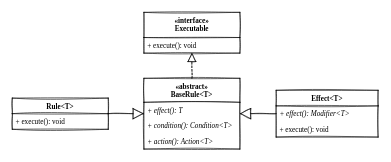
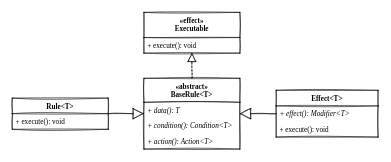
(192, 20) -> (192, 20)
(171, 110) -> (167, 110)
